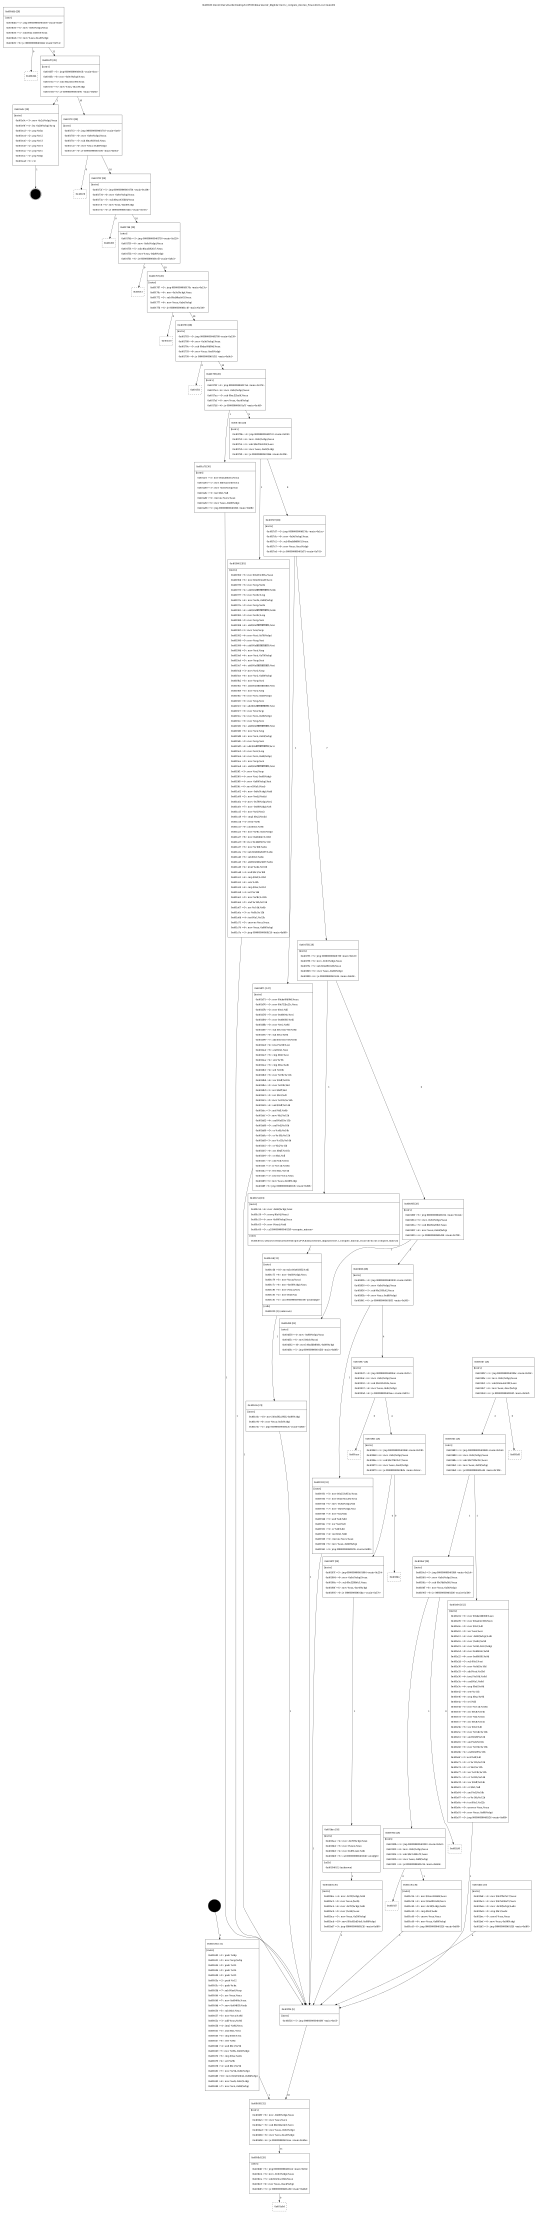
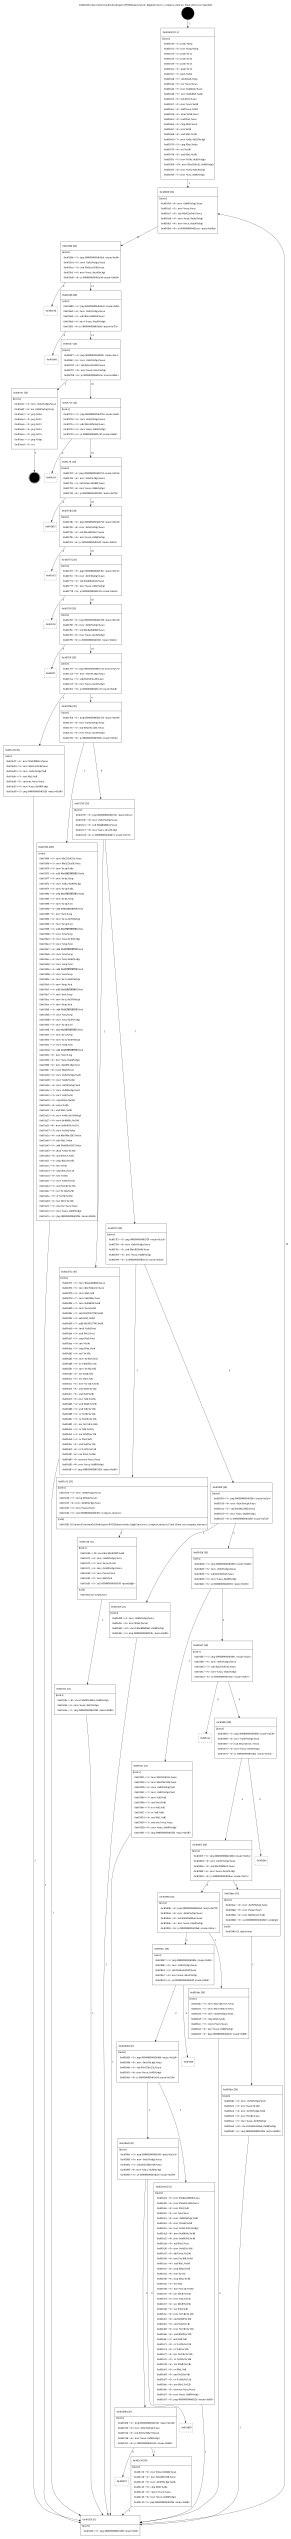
none -> (91, 286)
none -> (189, 1913)
